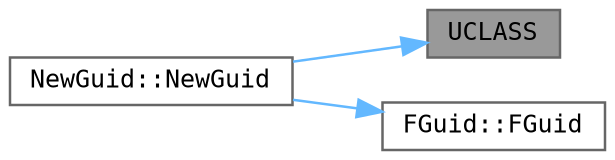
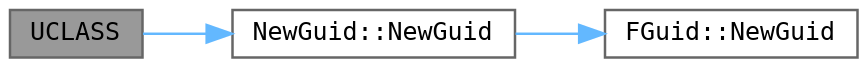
(347, 54) -> (175, 34)
(494, 126) -> (731, 34)
